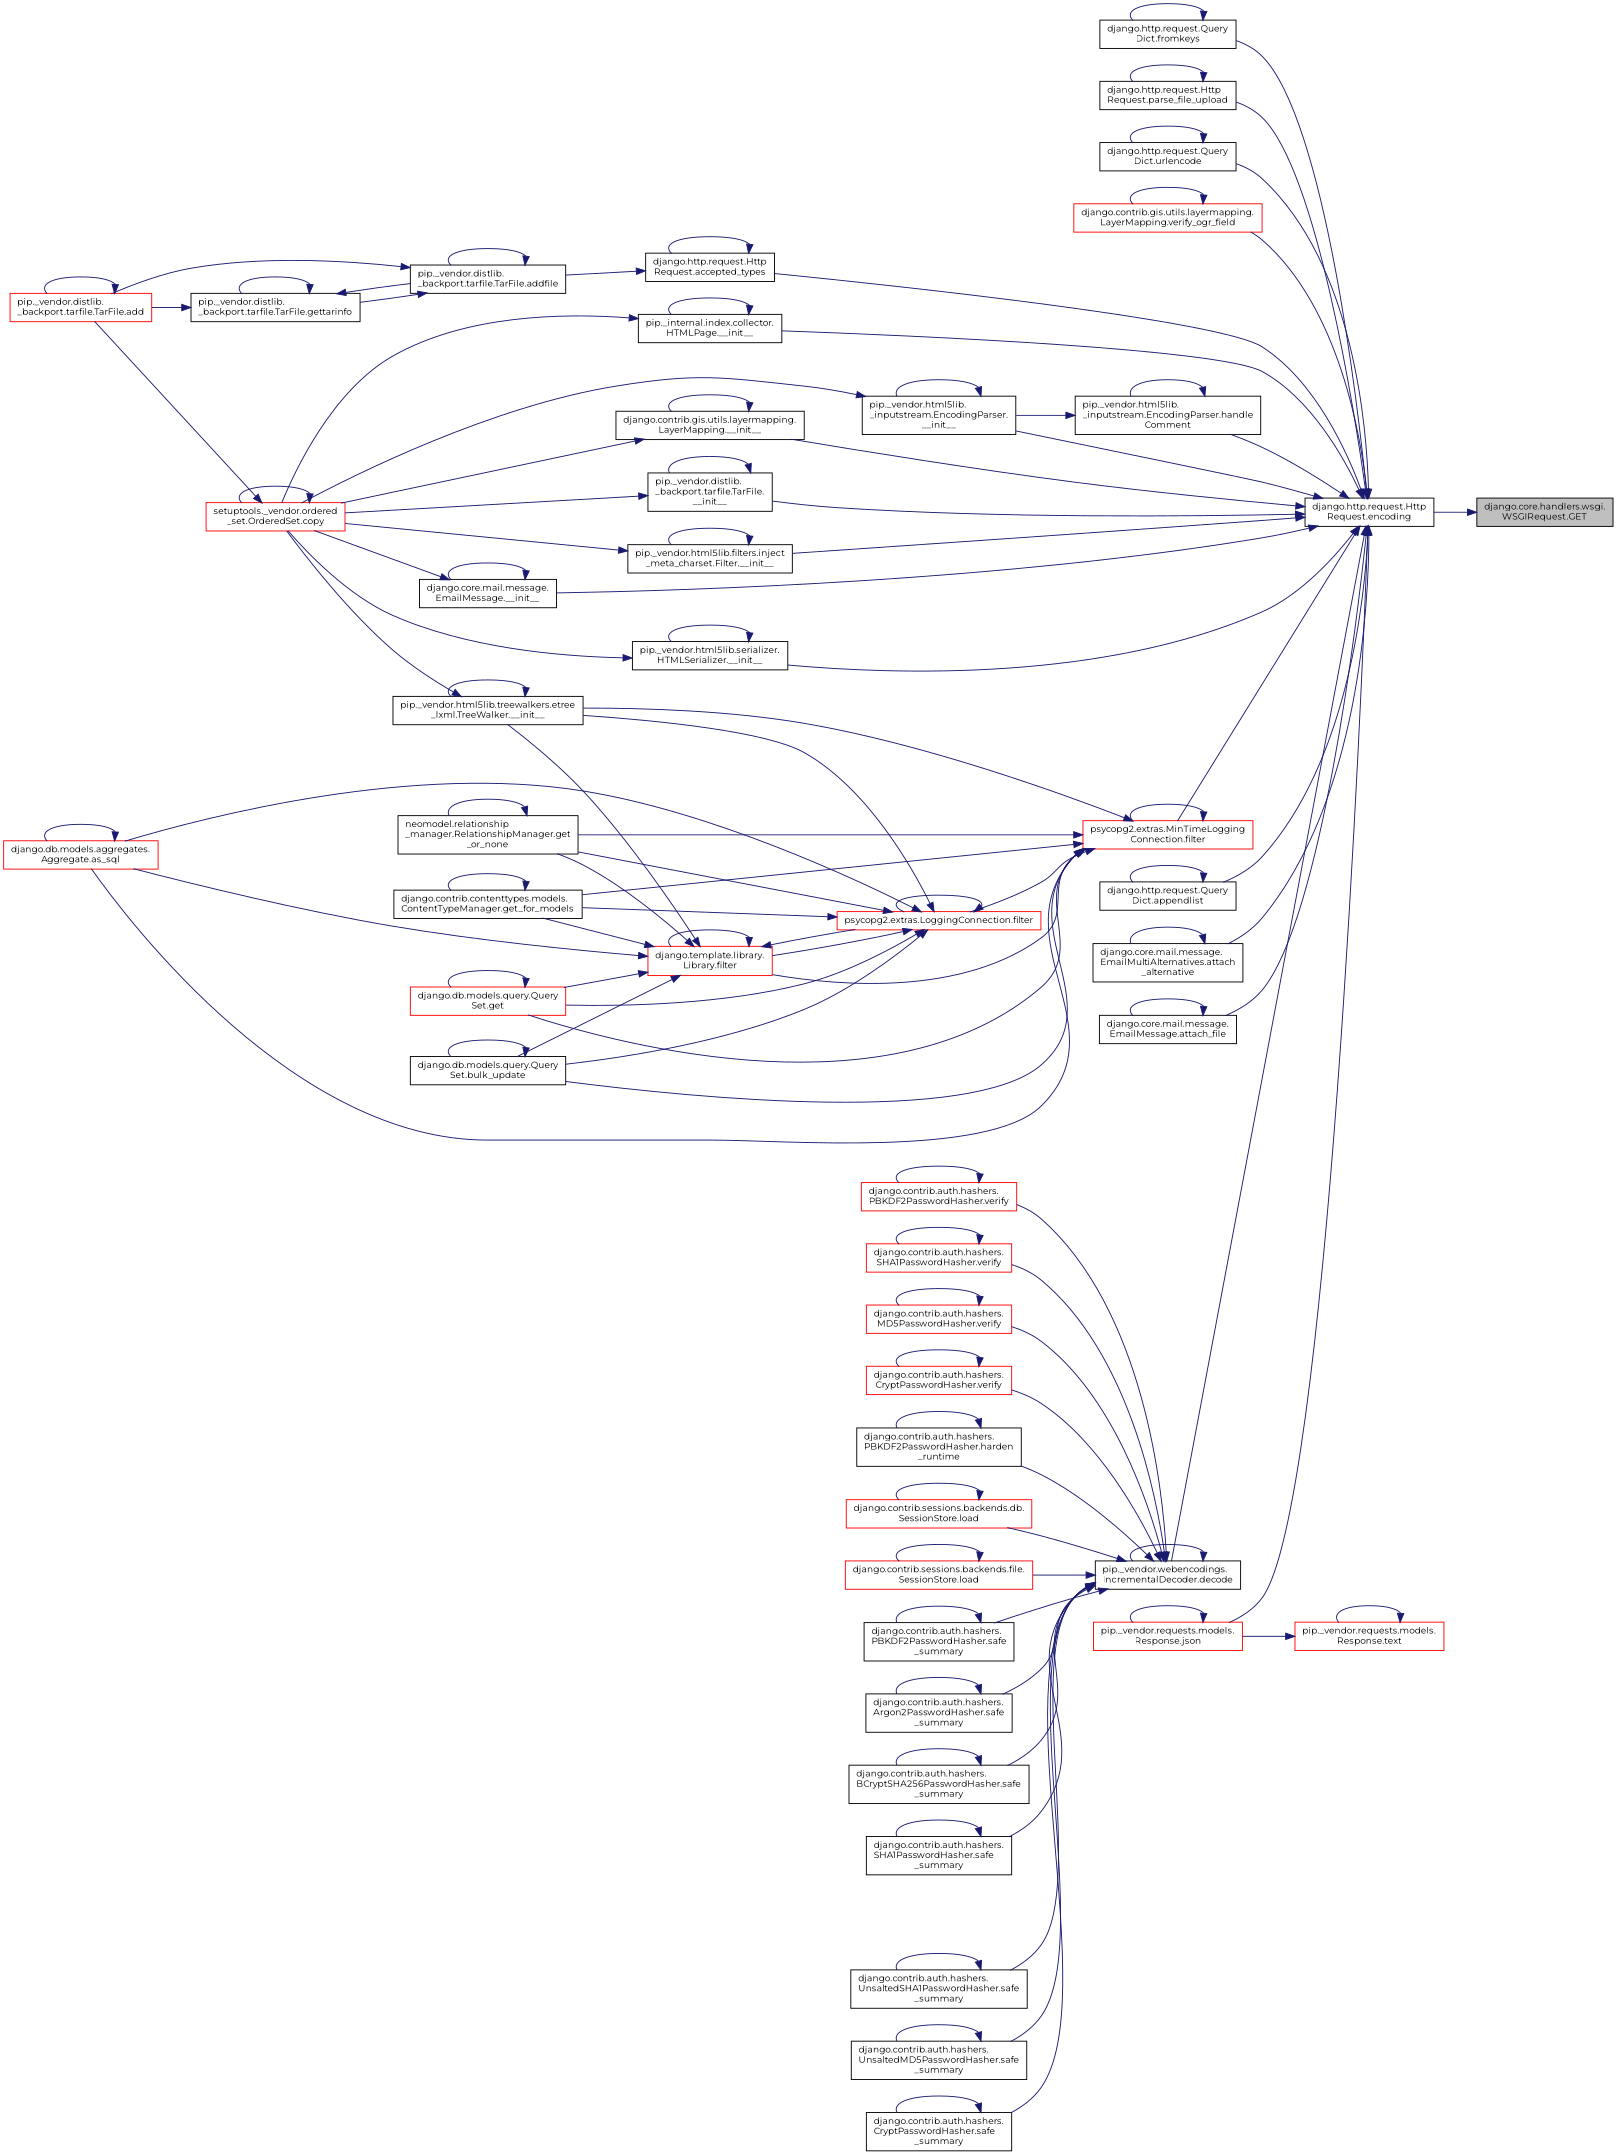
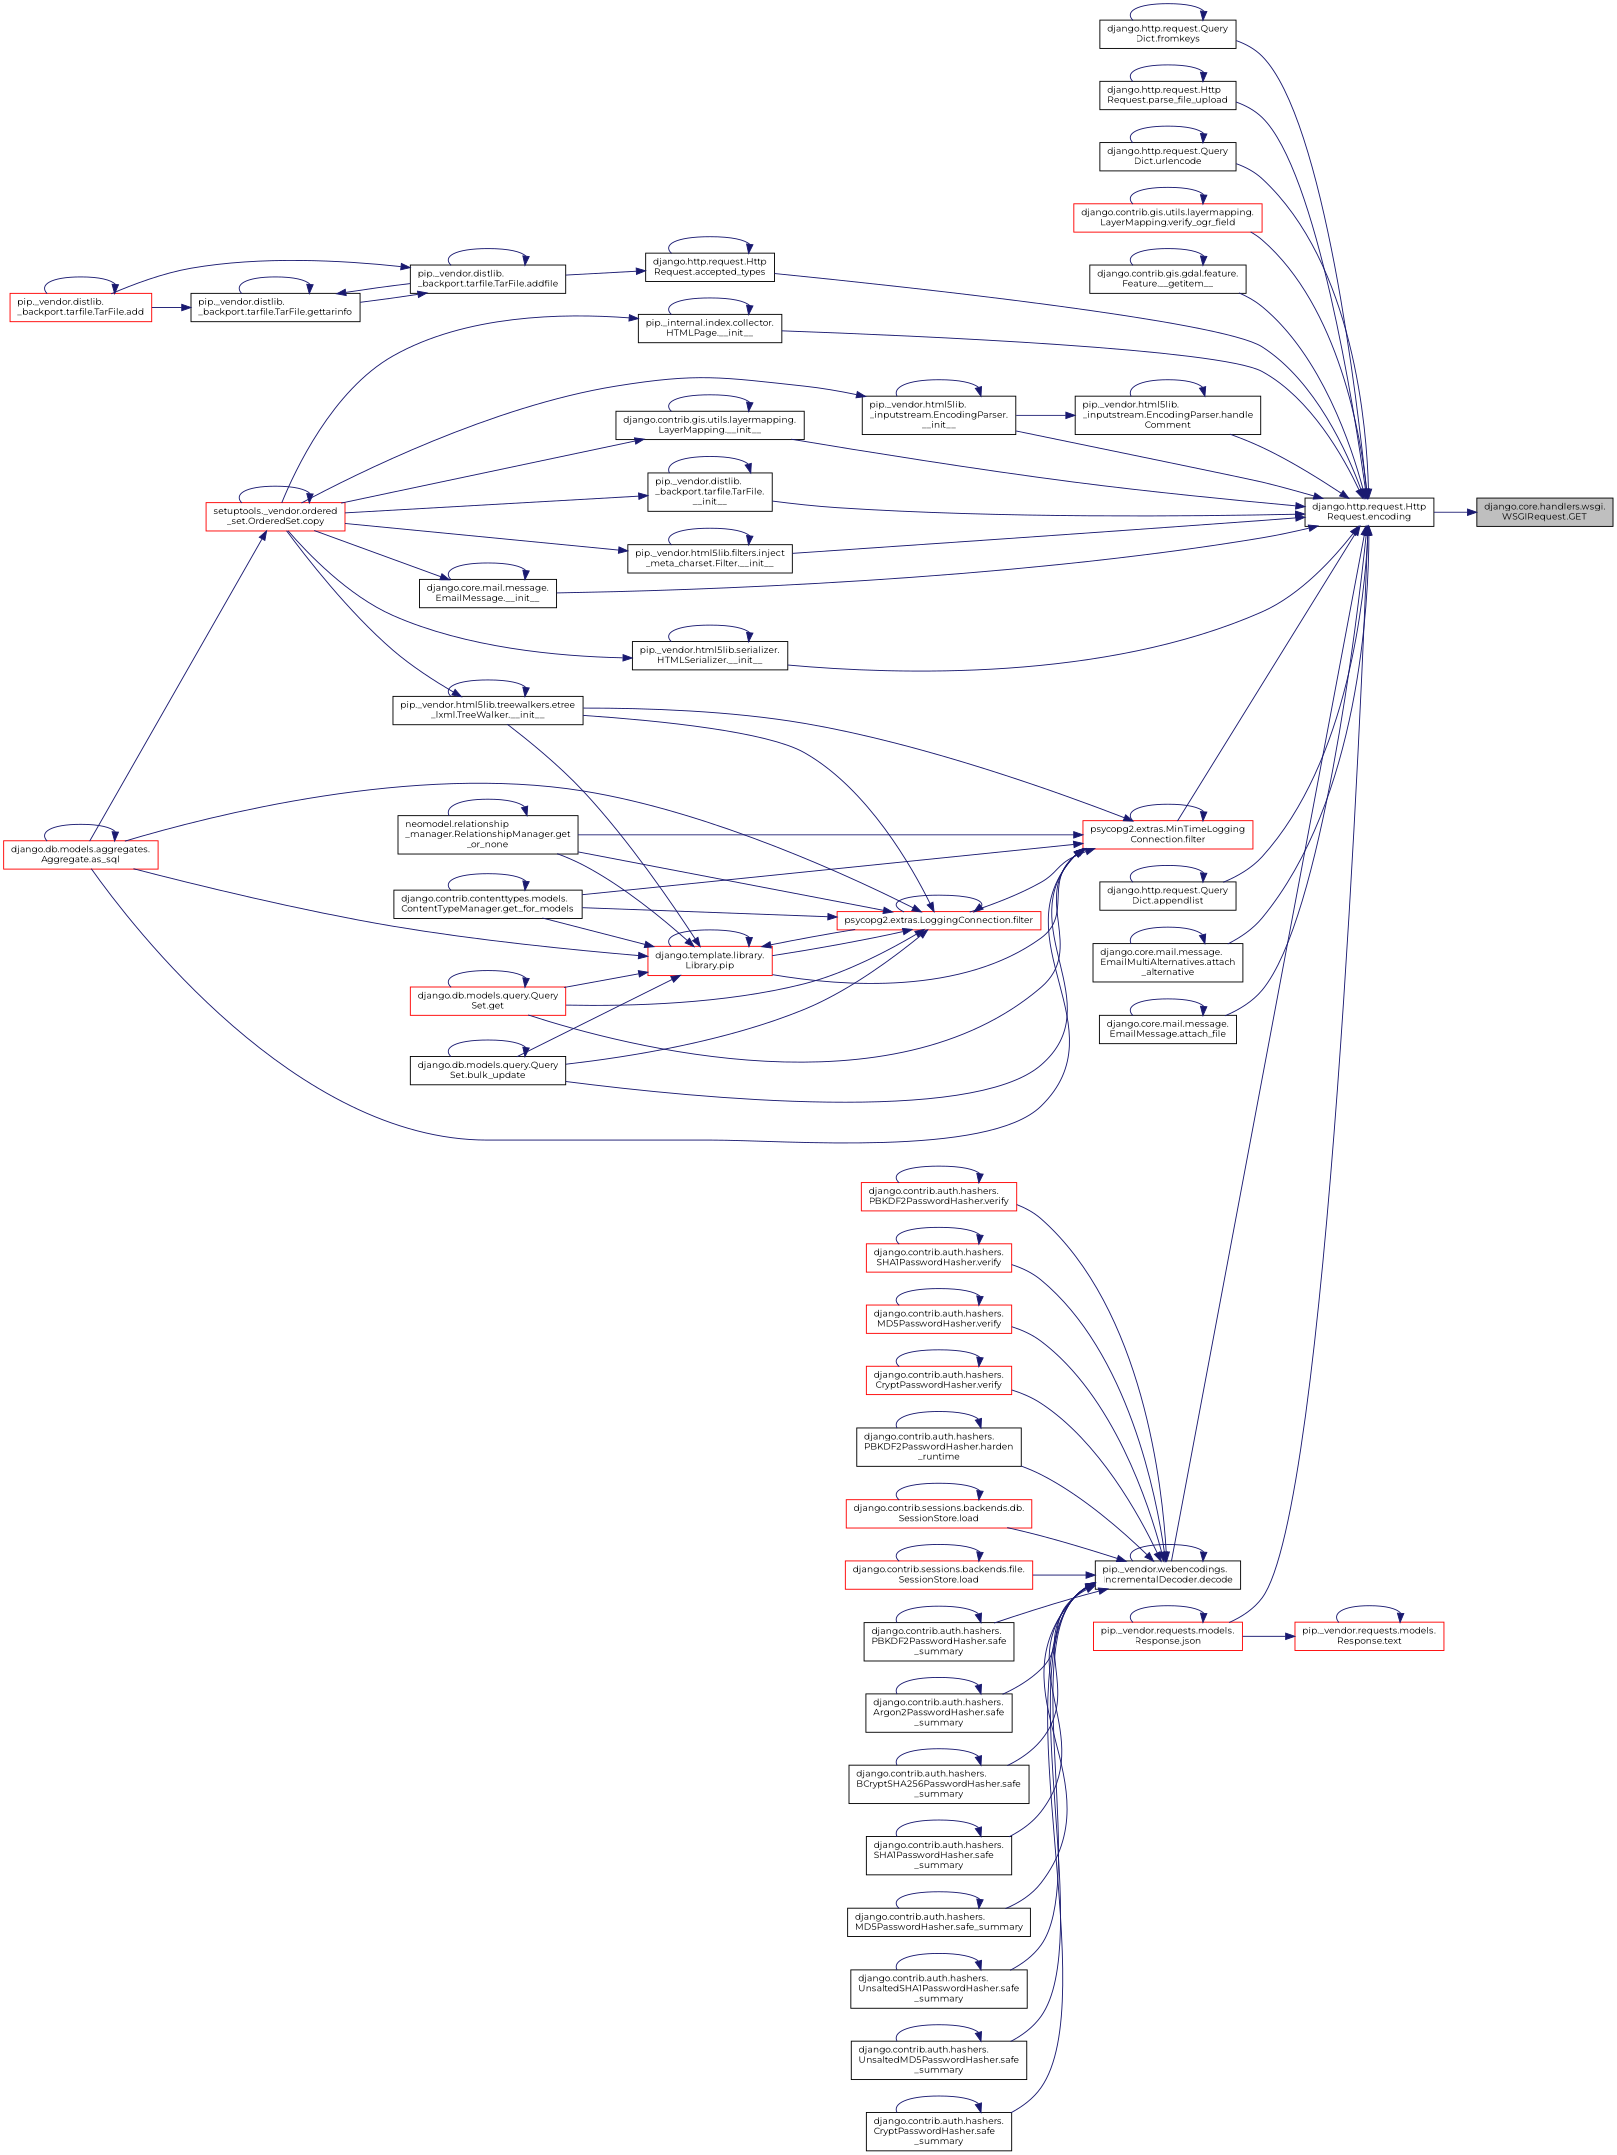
none -> (1168, 279)
(175, 409) -> (176, 690)
(710, 961) -> (710, 961)
none -> (939, 1922)
